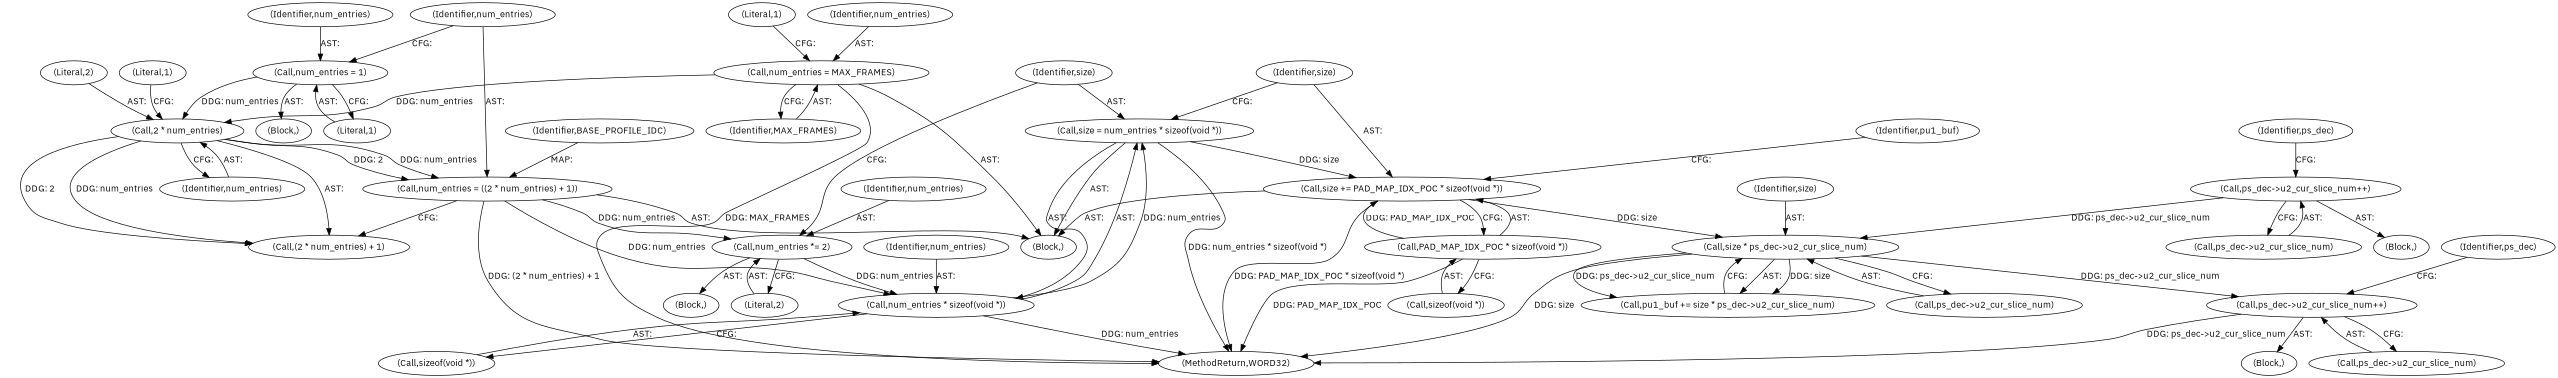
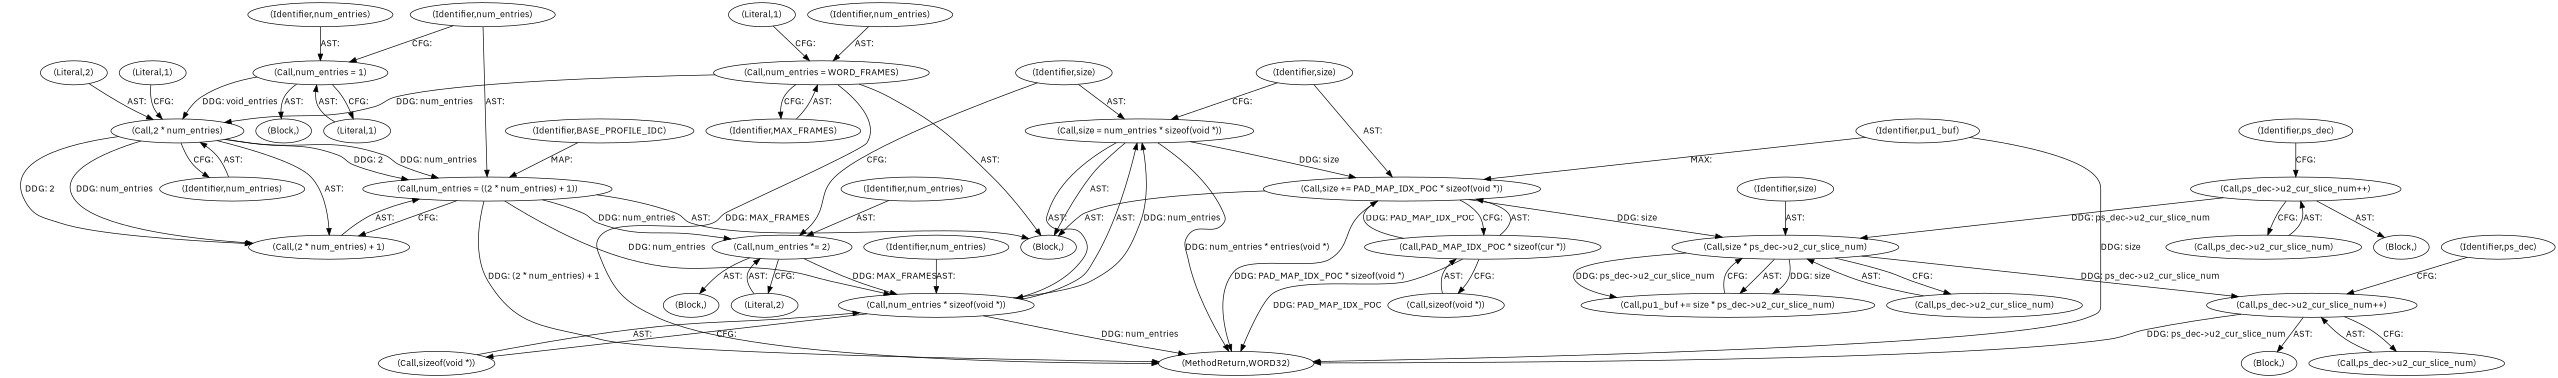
(821, 73) -> (821, 73)
(240, 102) -> (240, 102)
(1703, 160) -> (1703, 160)
none -> (375, 213)
(1258, 247) -> (1258, 247)
(1483, 247) -> (1483, 247)
(895, 276) -> (895, 276)
(1507, 319) -> (1846, 344)
